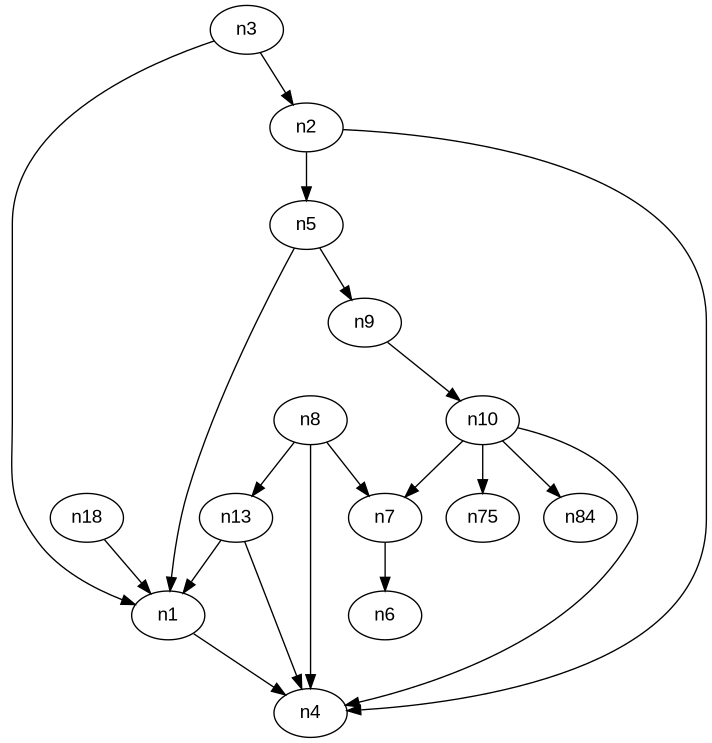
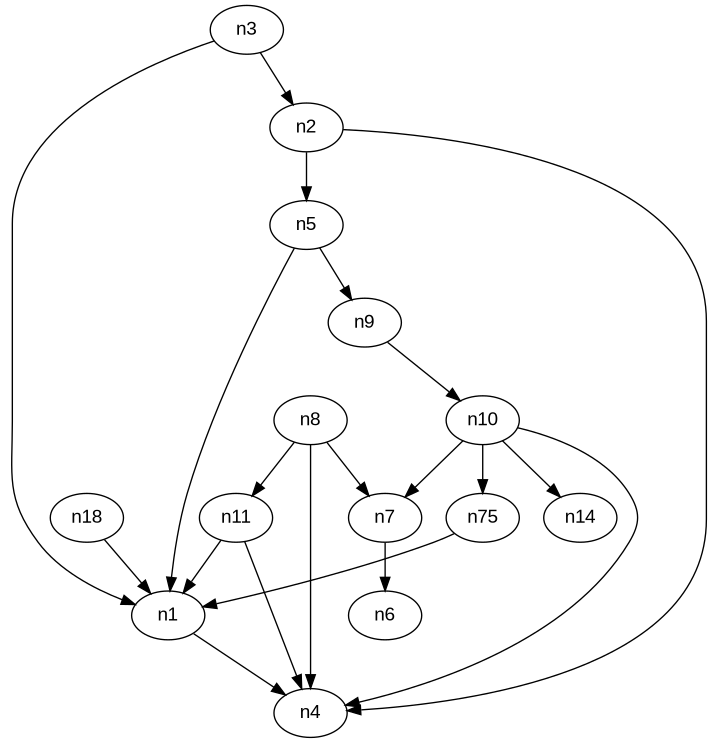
(236, 518) -> (236, 518)
(580, 518) -> (580, 518)
none -> (337, 573)
